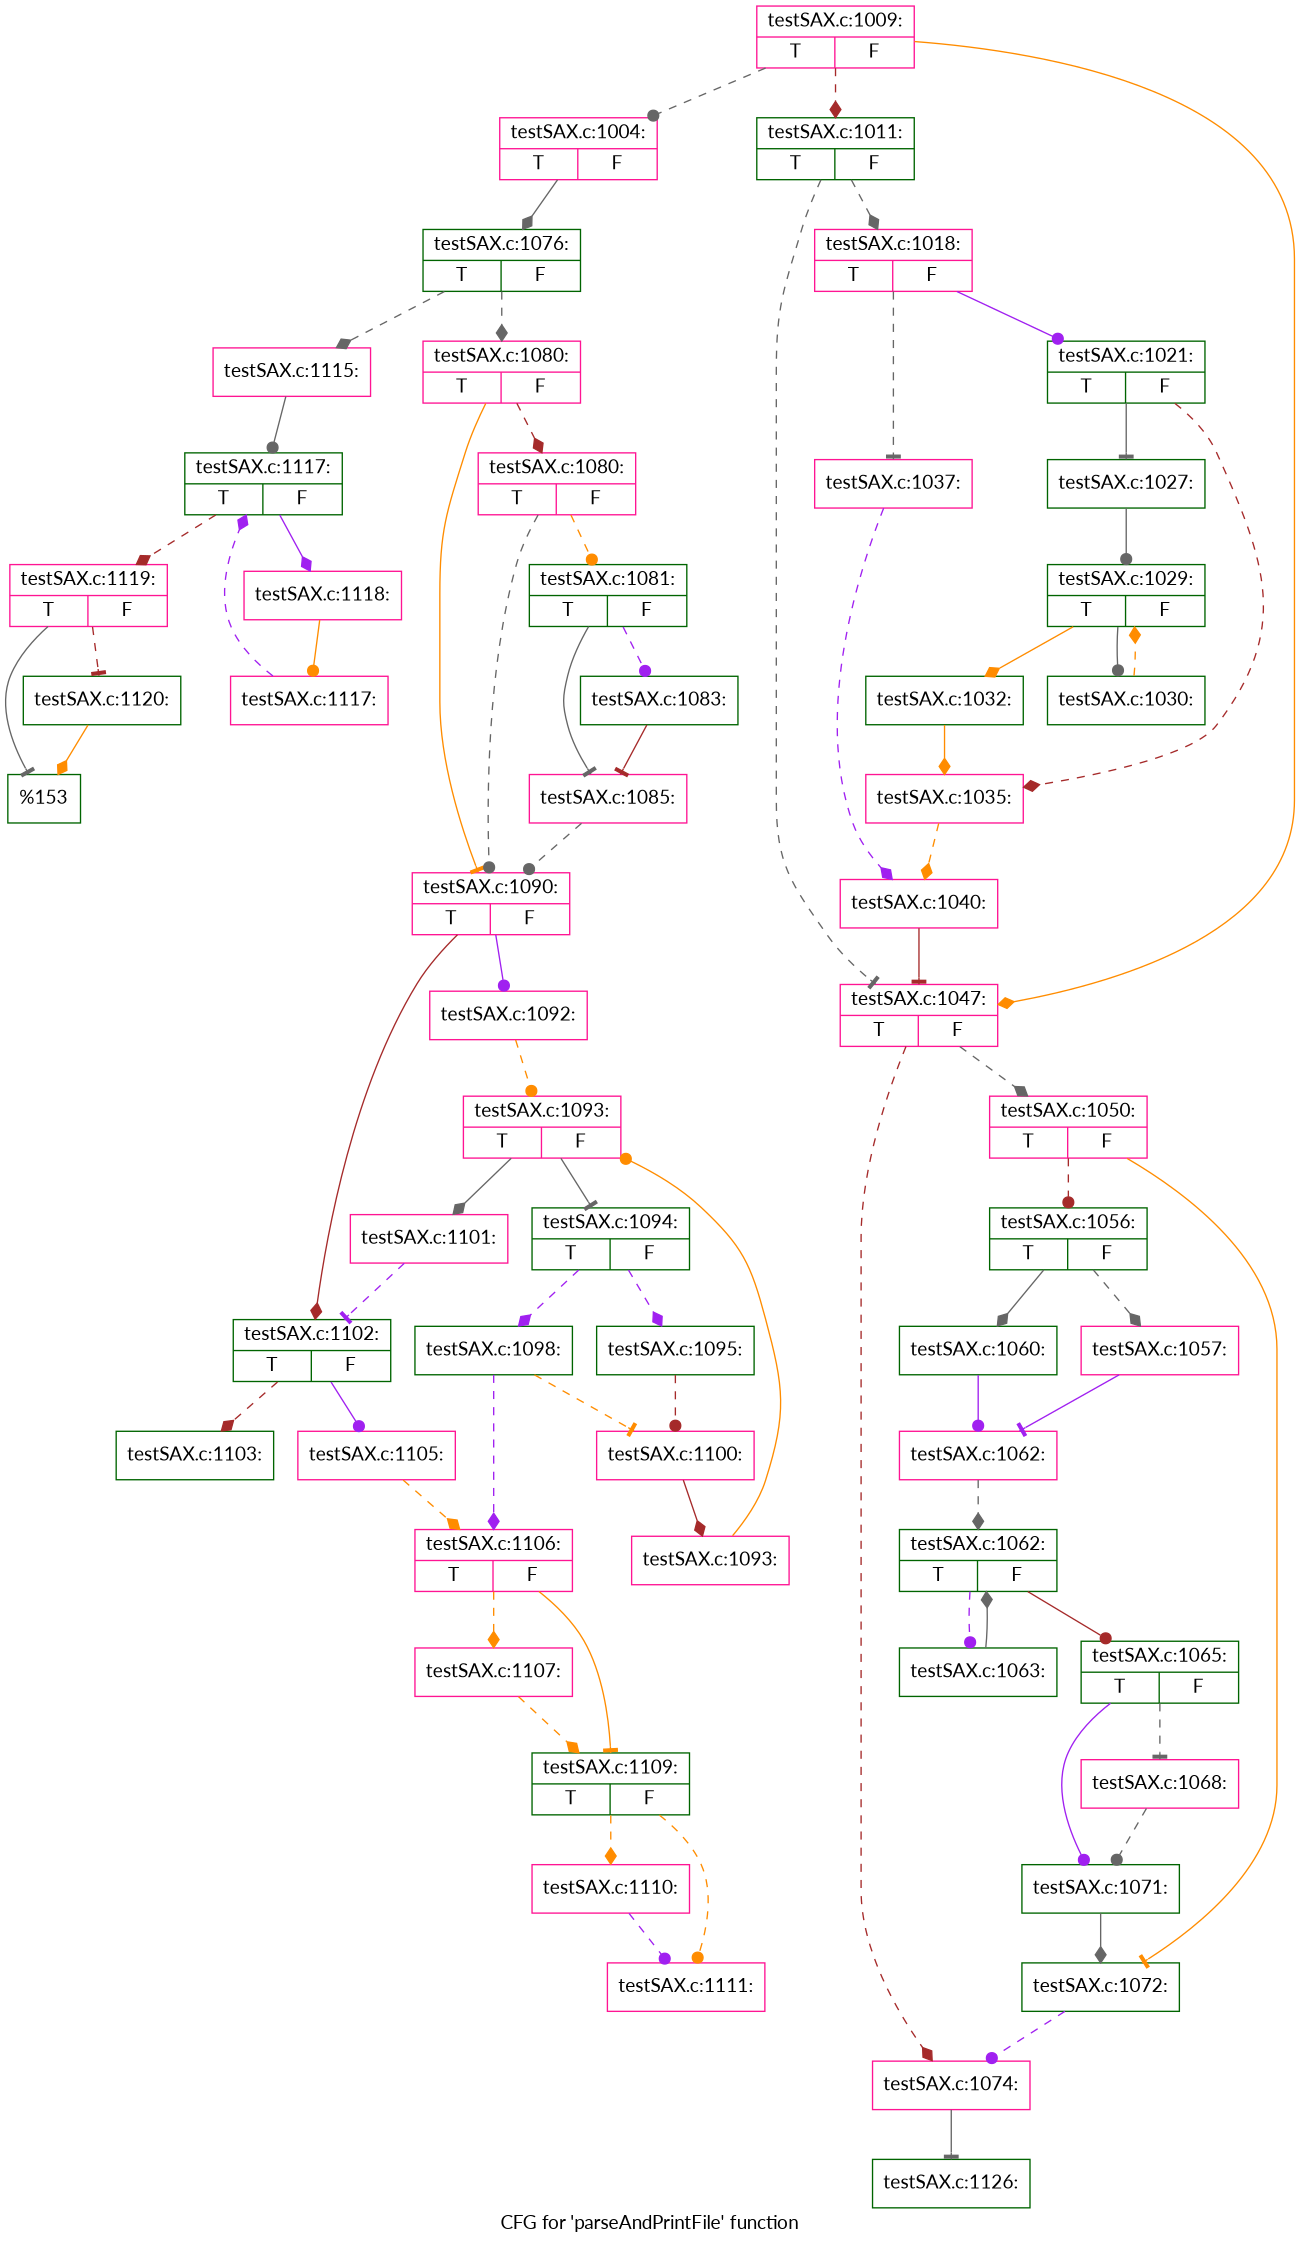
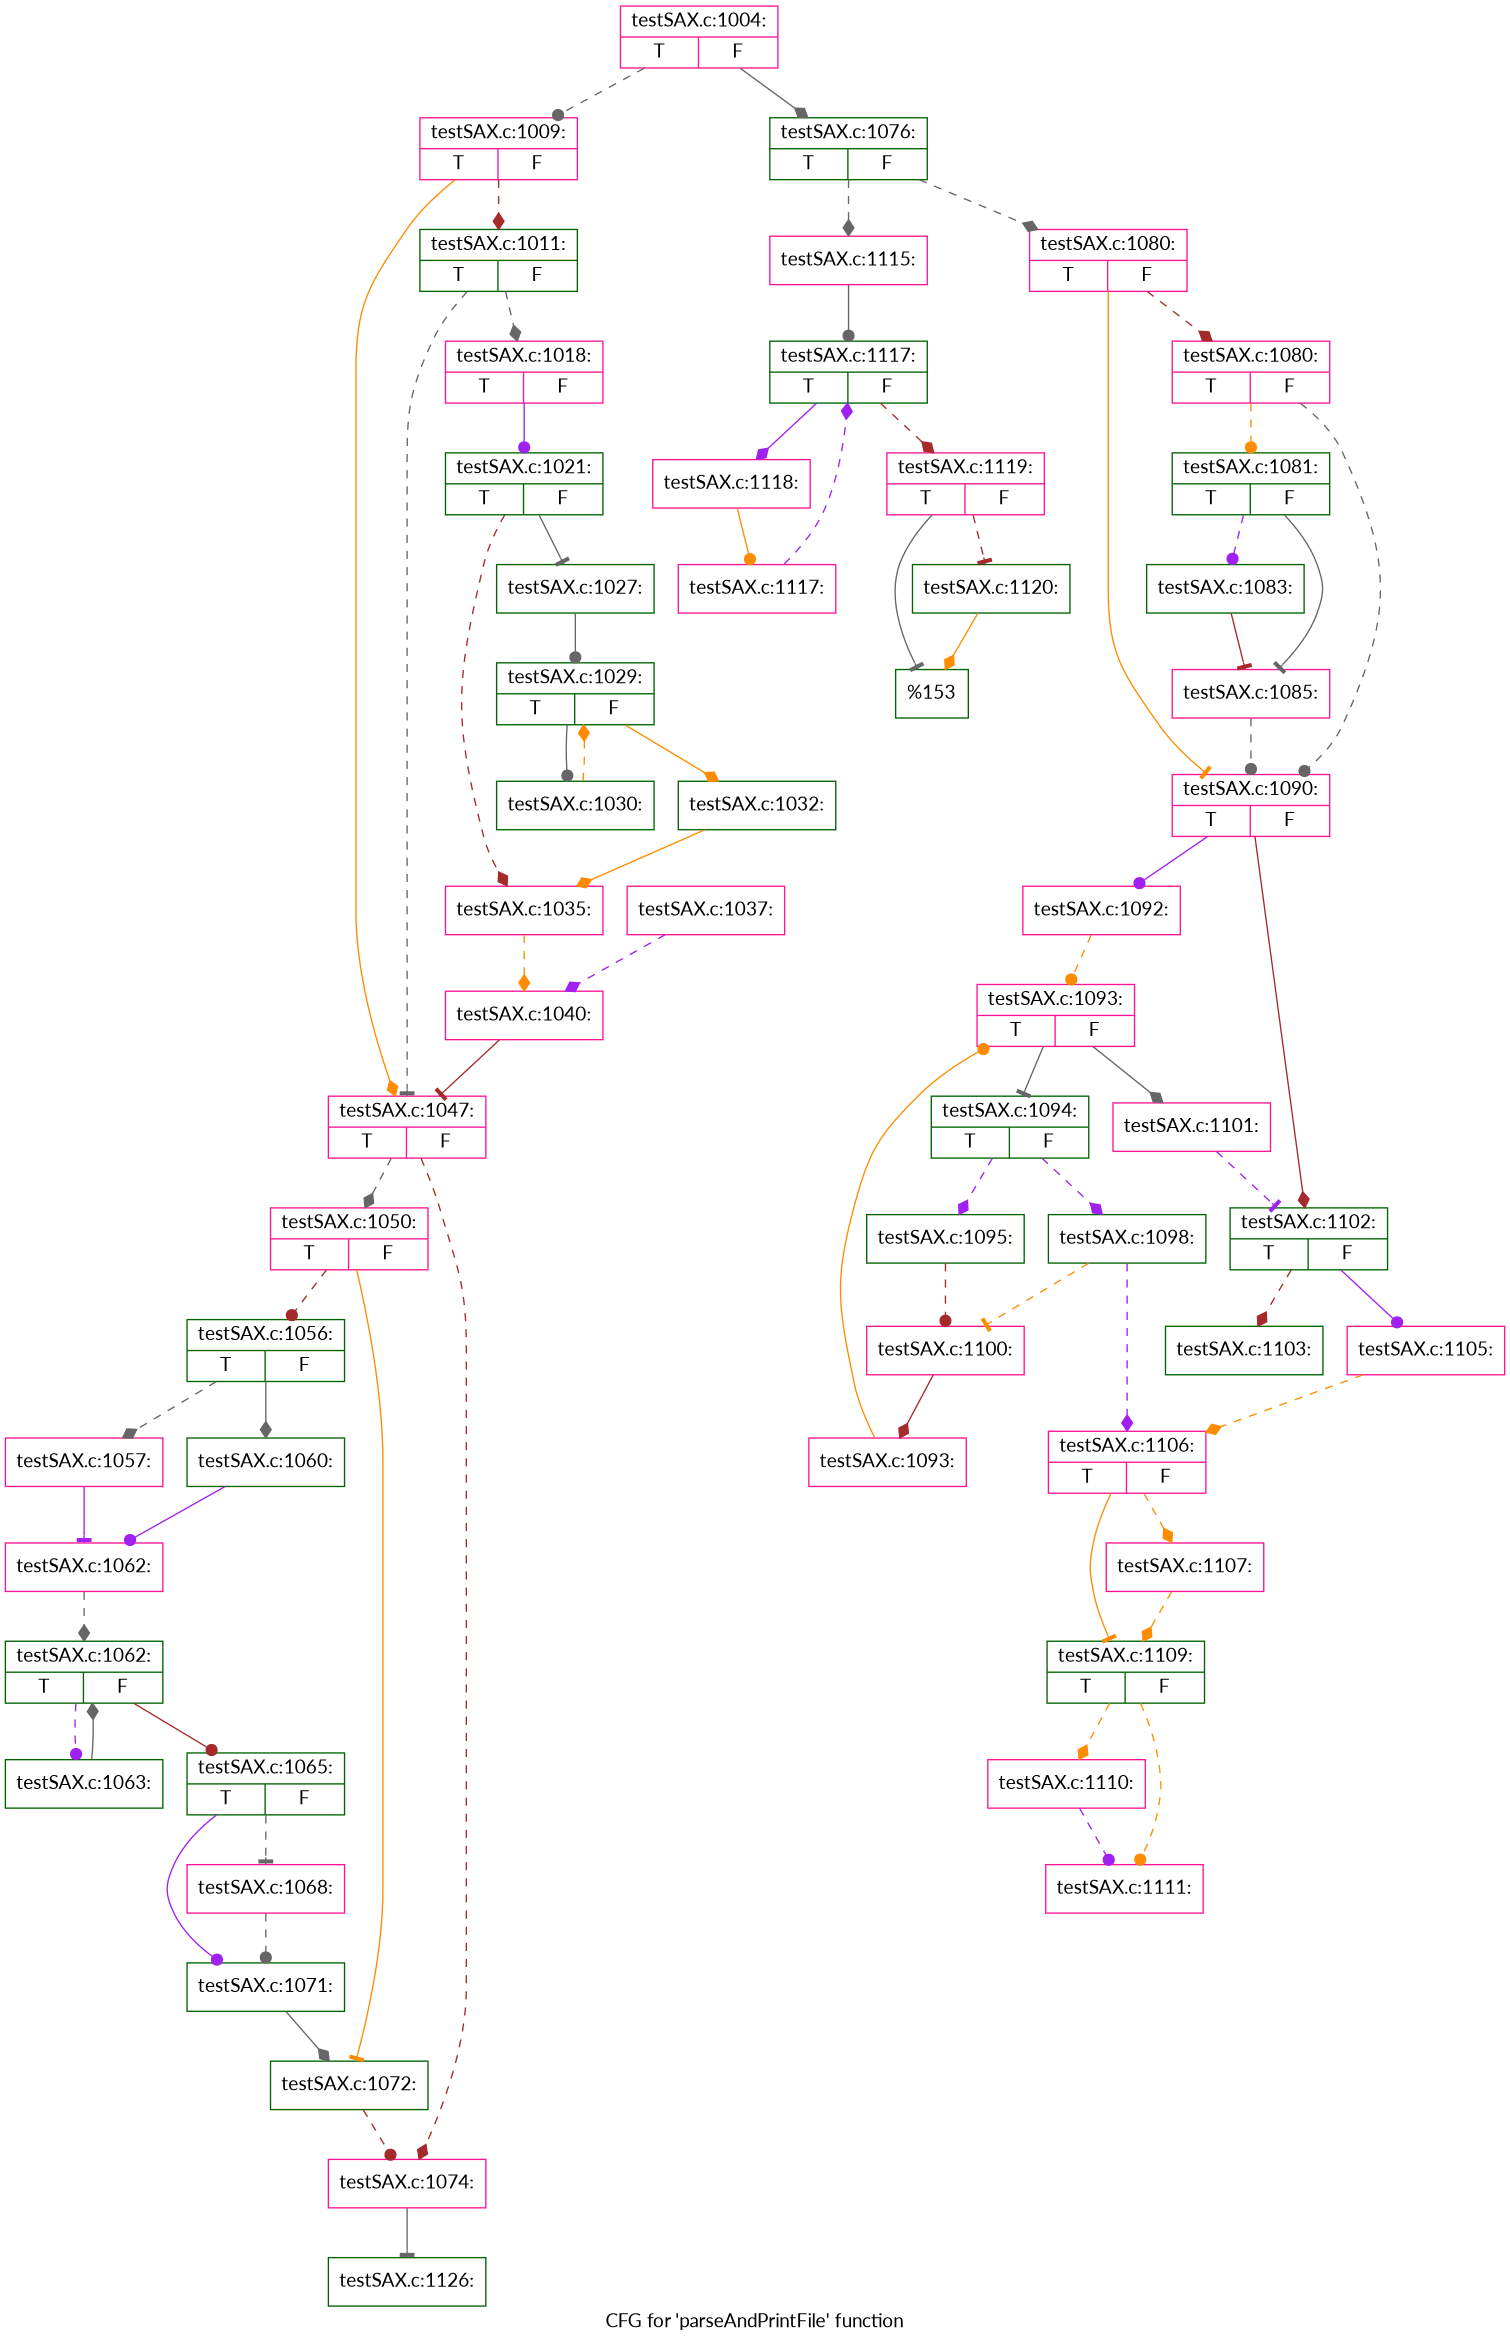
(712, 91) -> (604, 90)
(893, 372) -> none
(1031, 2033) -> (375, 2130)
